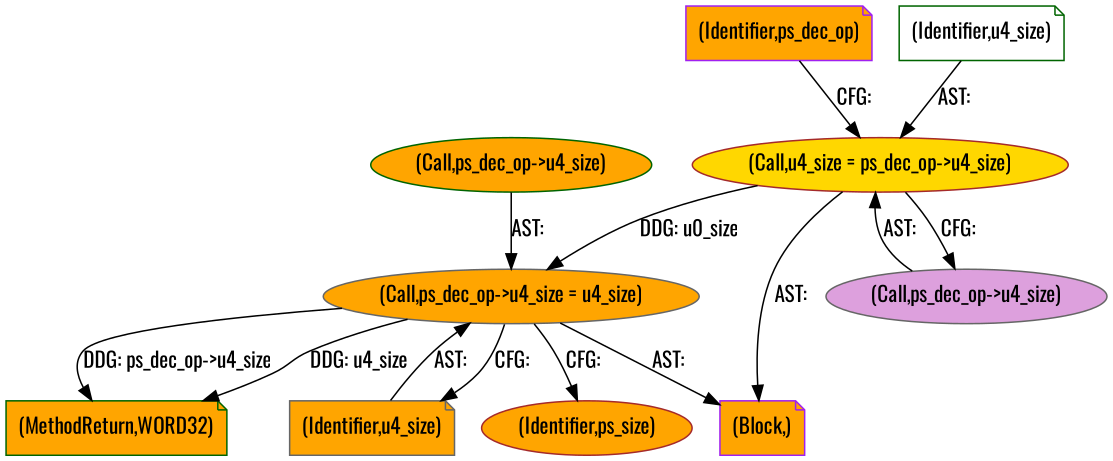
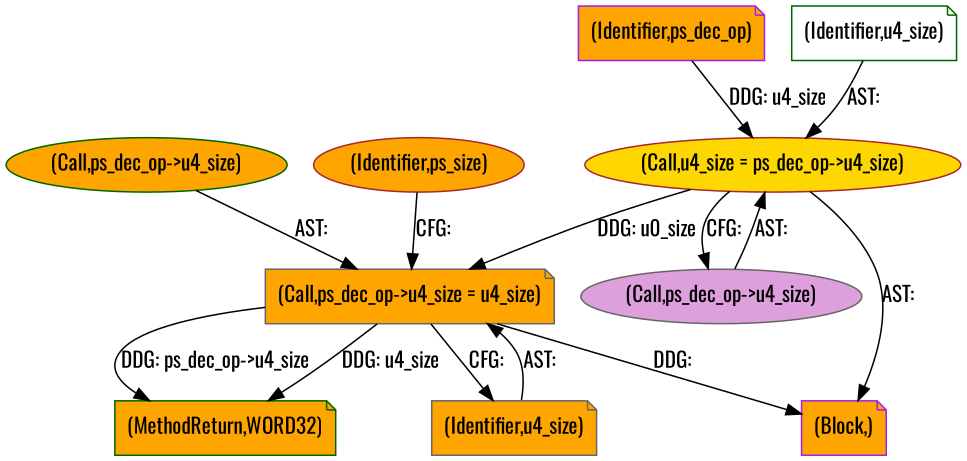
(857, 99) -> (778, 99)
(511, 296) -> (410, 296)
(555, 354) -> (415, 223)
(671, 362) -> (675, 362)
